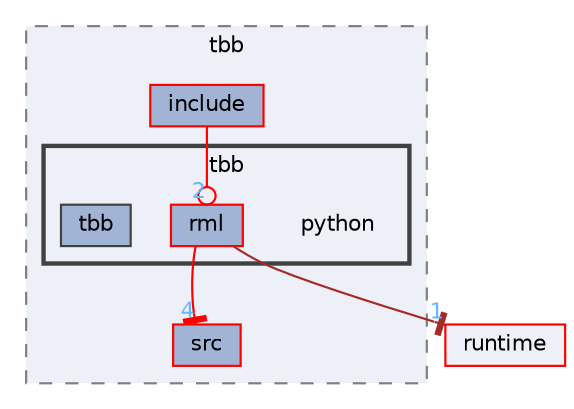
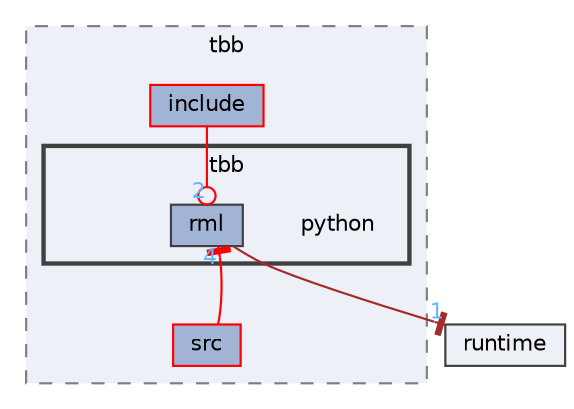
(96, 225) -> none
(207, 225) -> (207, 225)
(192, 280) -> (222, 291)
(505, 345) -> (505, 345)
